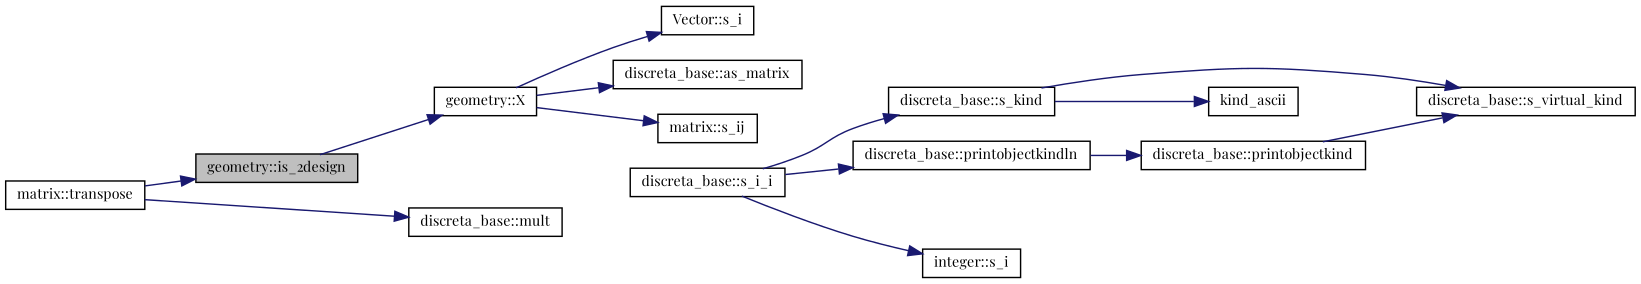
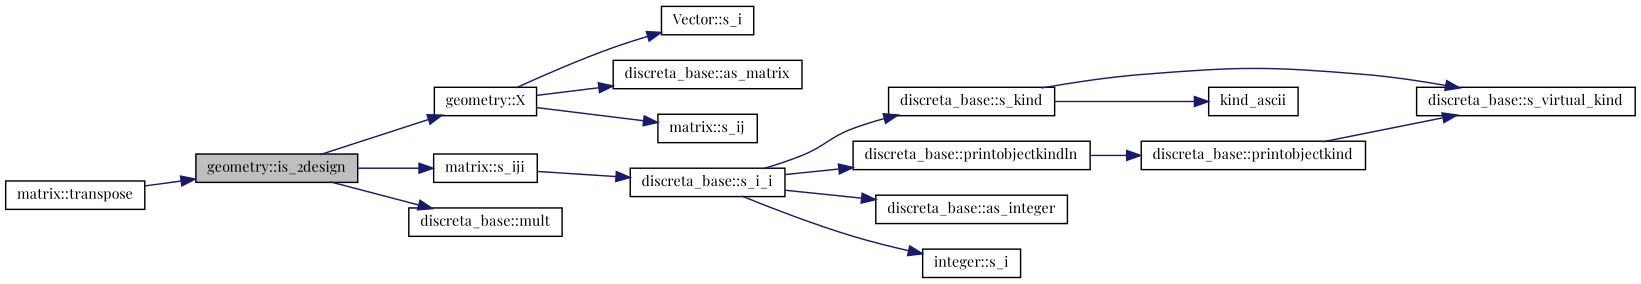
none -> (485, 168)
(269, 208) -> (374, 193)
none -> (972, 209)
